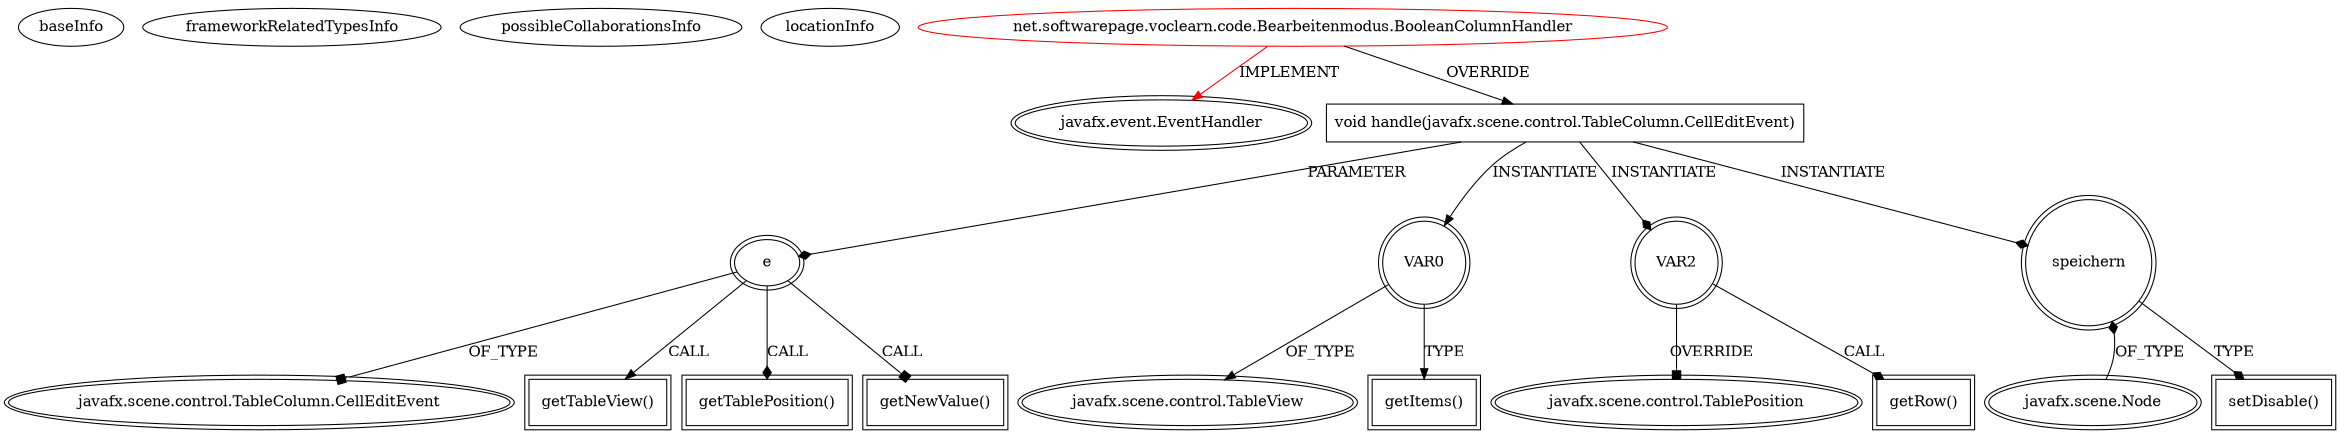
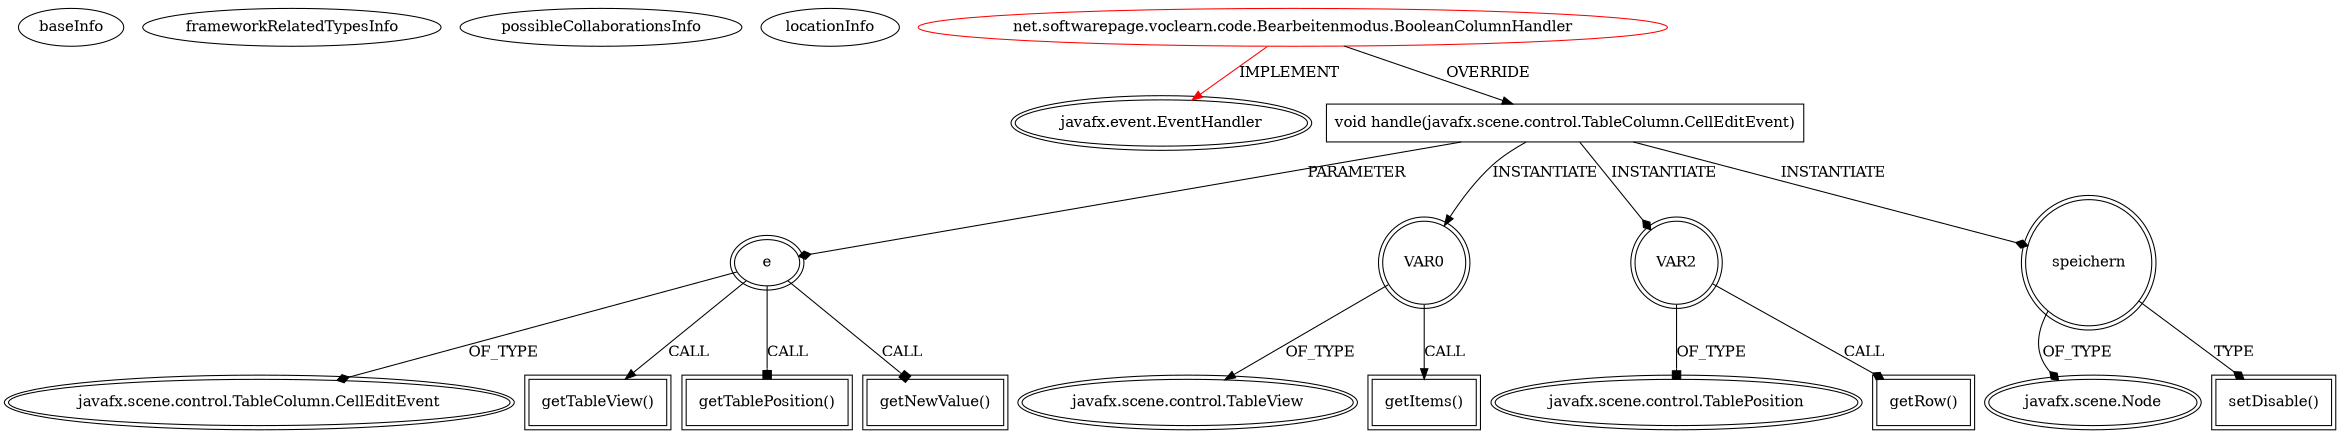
(543, 324) -> (543, 324)
(767, 327) -> (767, 327)
(1445, 353) -> (1445, 353)
(1712, 353) -> (1712, 353)
(2114, 357) -> (2039, 342)
